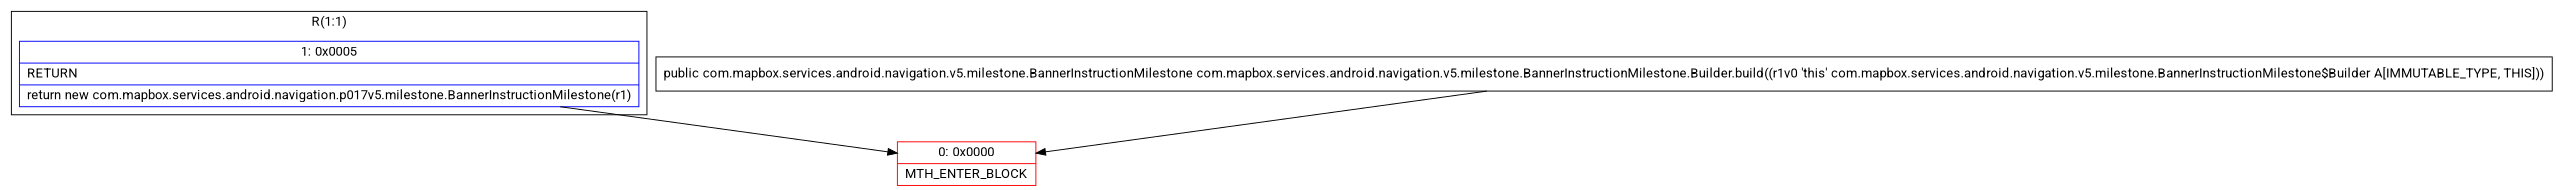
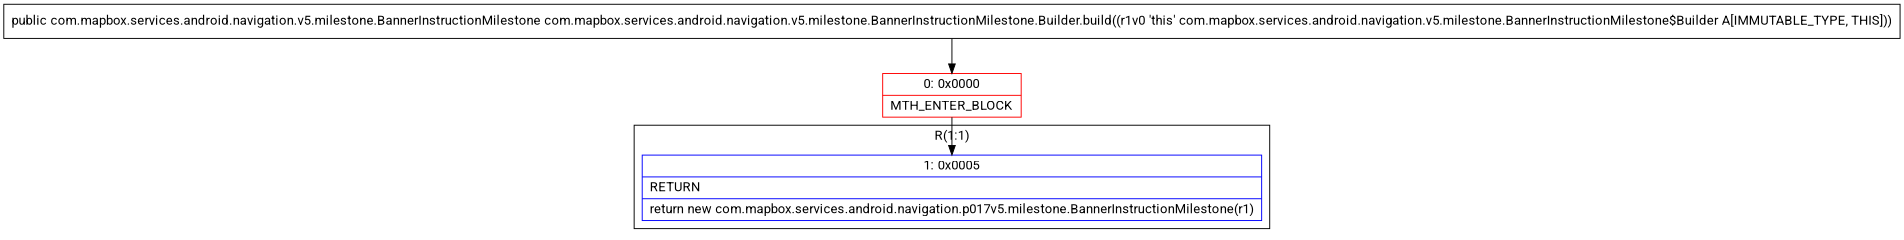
(724, 129) -> (952, 131)
